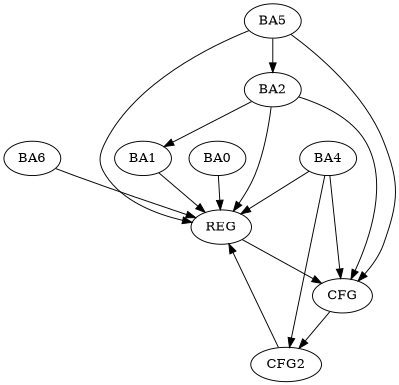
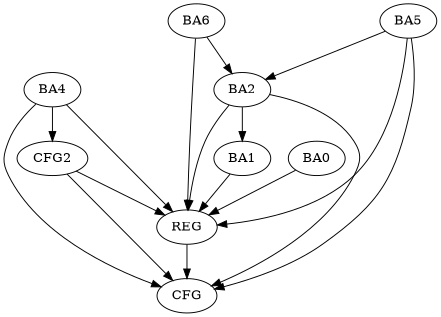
none -> (217, 51)
(318, 326) -> (116, 224)
